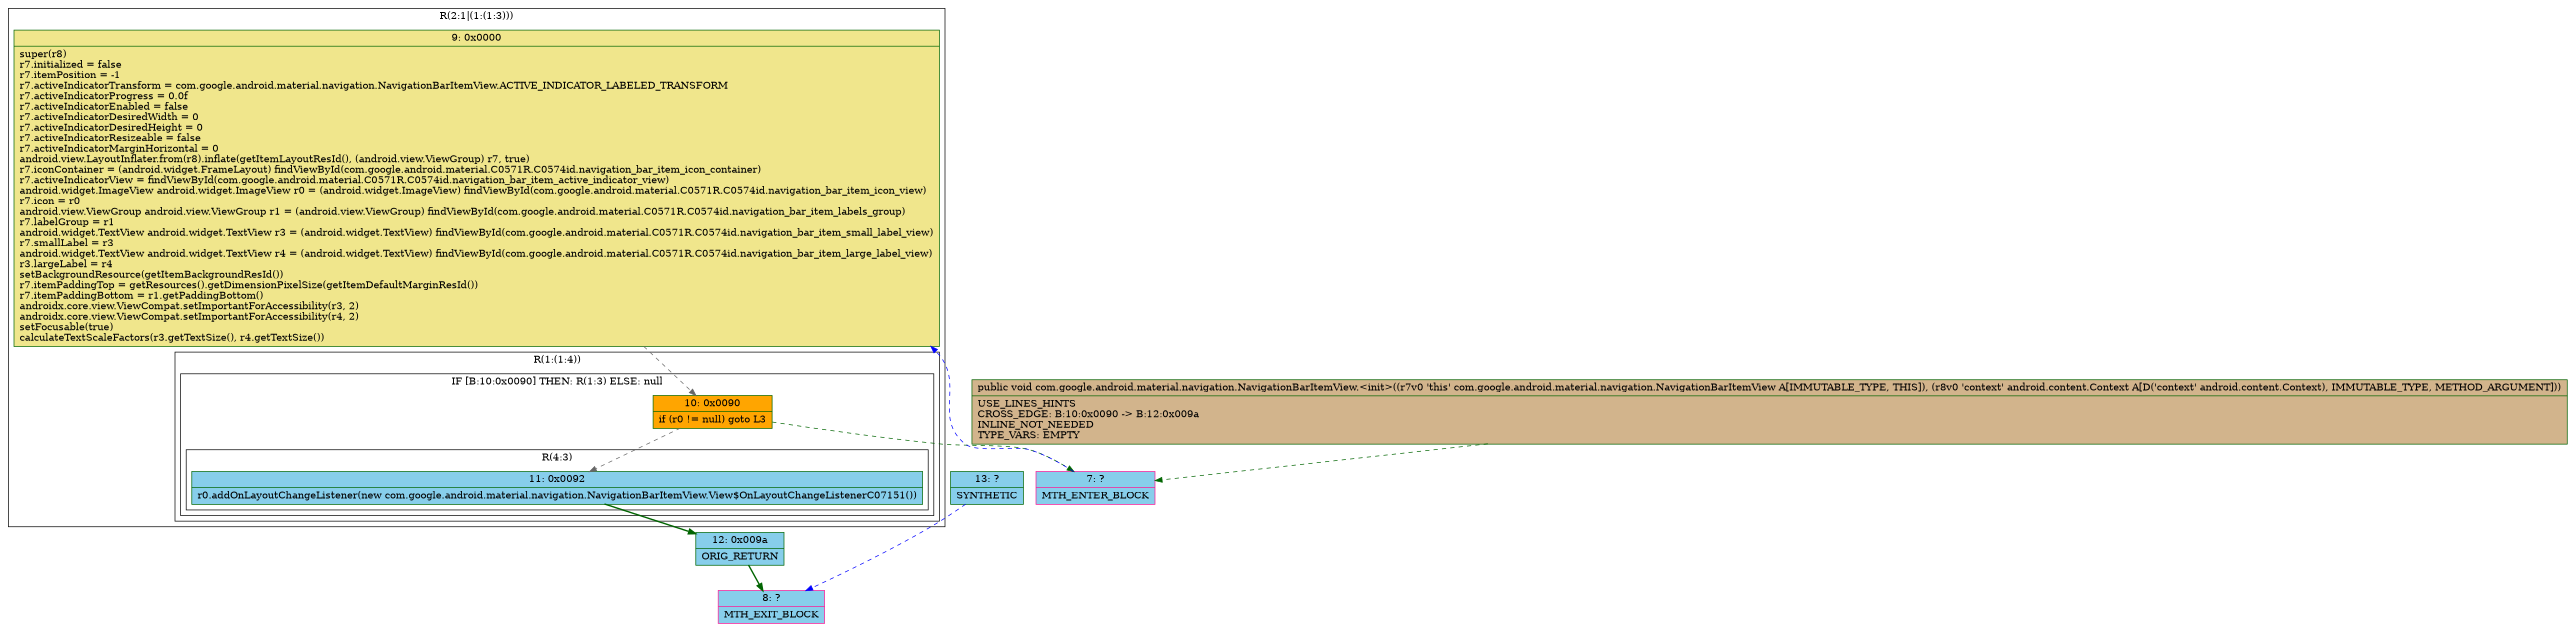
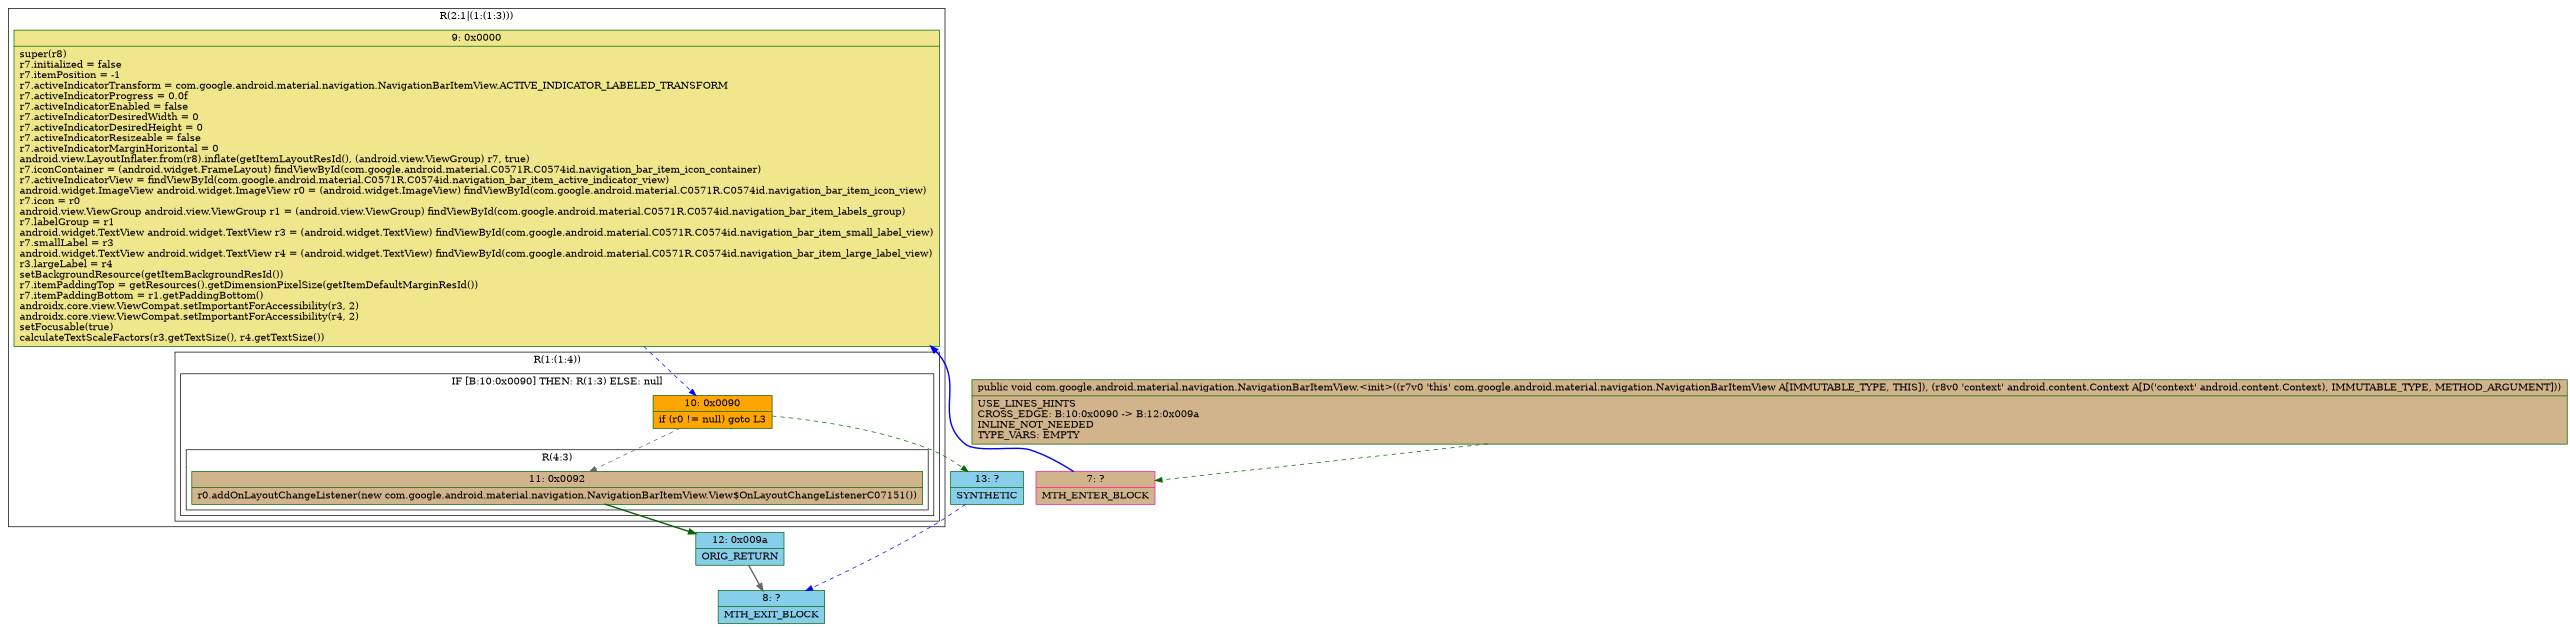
(667, 369) -> (667, 369)
(959, 437) -> (971, 447)
(922, 442) -> (870, 431)
(557, 488) -> (557, 488)
(1096, 488) -> (1096, 488)
(754, 575) -> (754, 575)
(771, 607) -> (771, 607)
